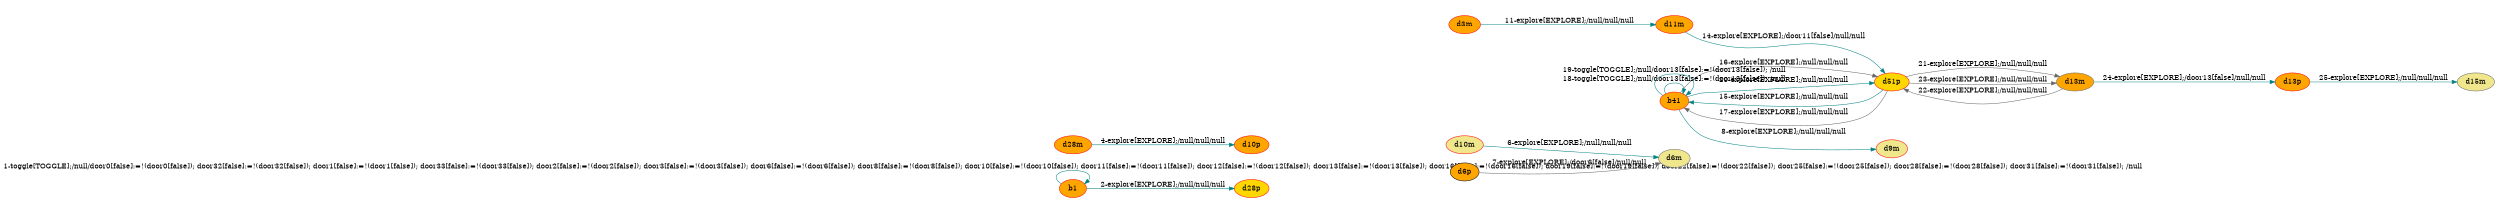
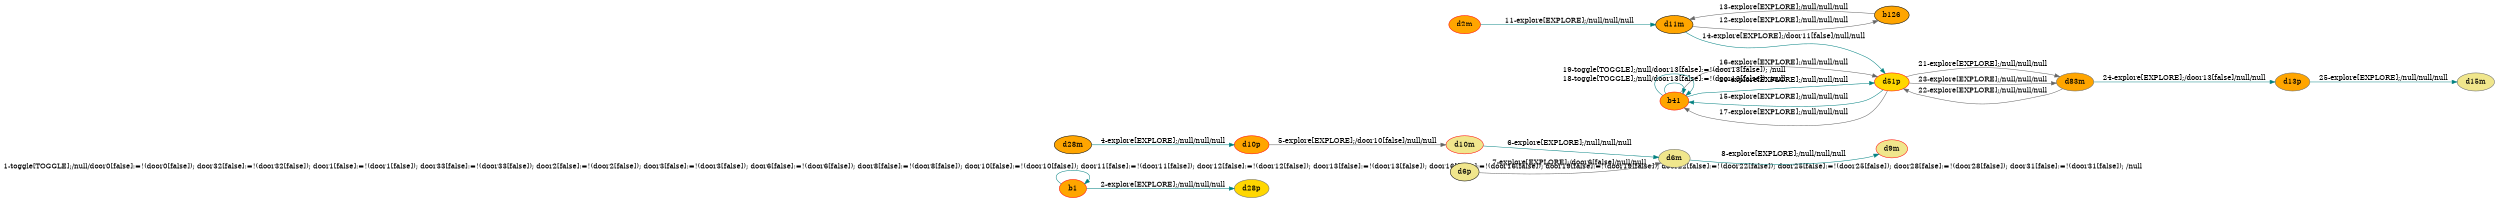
none -> (1892, 15)
(1465, 25) -> (1465, 25)
(1674, 25) -> (1674, 25)
(2075, 82) -> (2075, 82)
(2293, 82) -> (2293, 82)
(1073, 145) -> (1073, 145)
none -> (1355, 145)
(1768, 148) -> (1782, 164)
(1465, 172) -> (1465, 172)
(1252, 189) -> (1252, 189)
